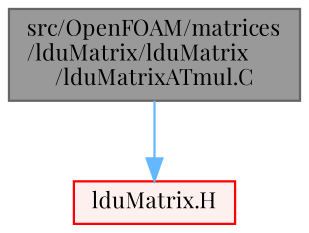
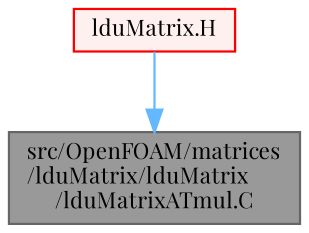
(154, 129) -> (154, 80)
